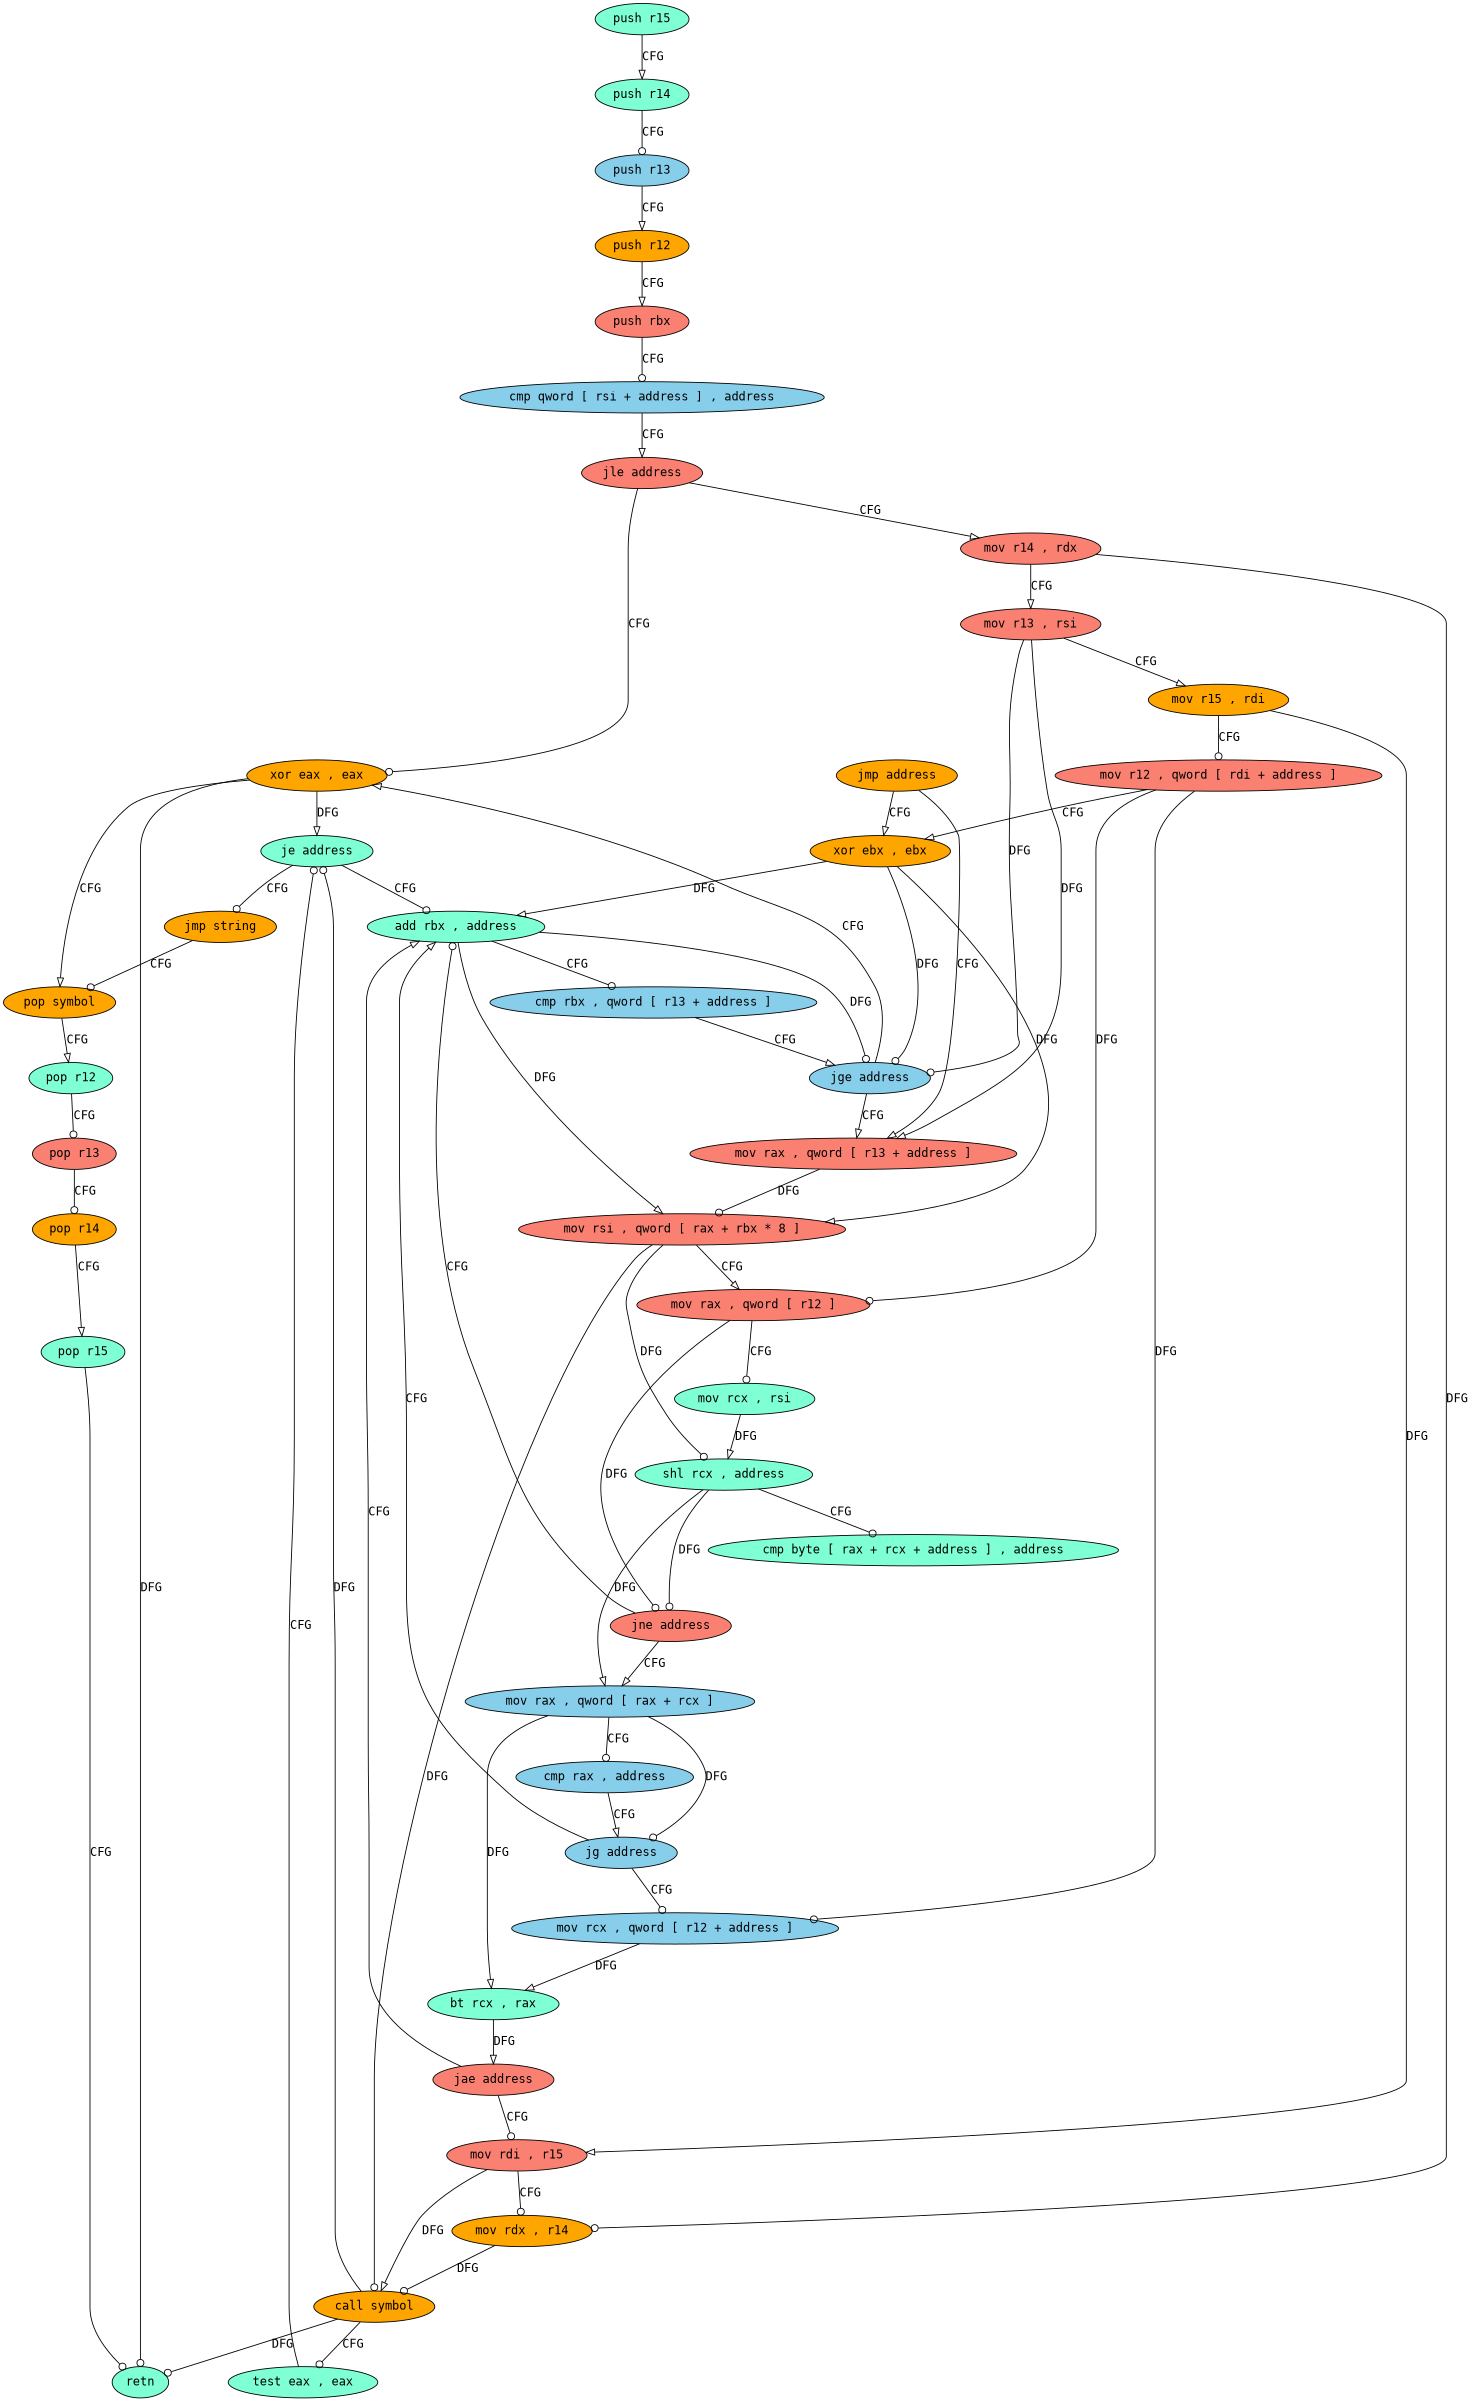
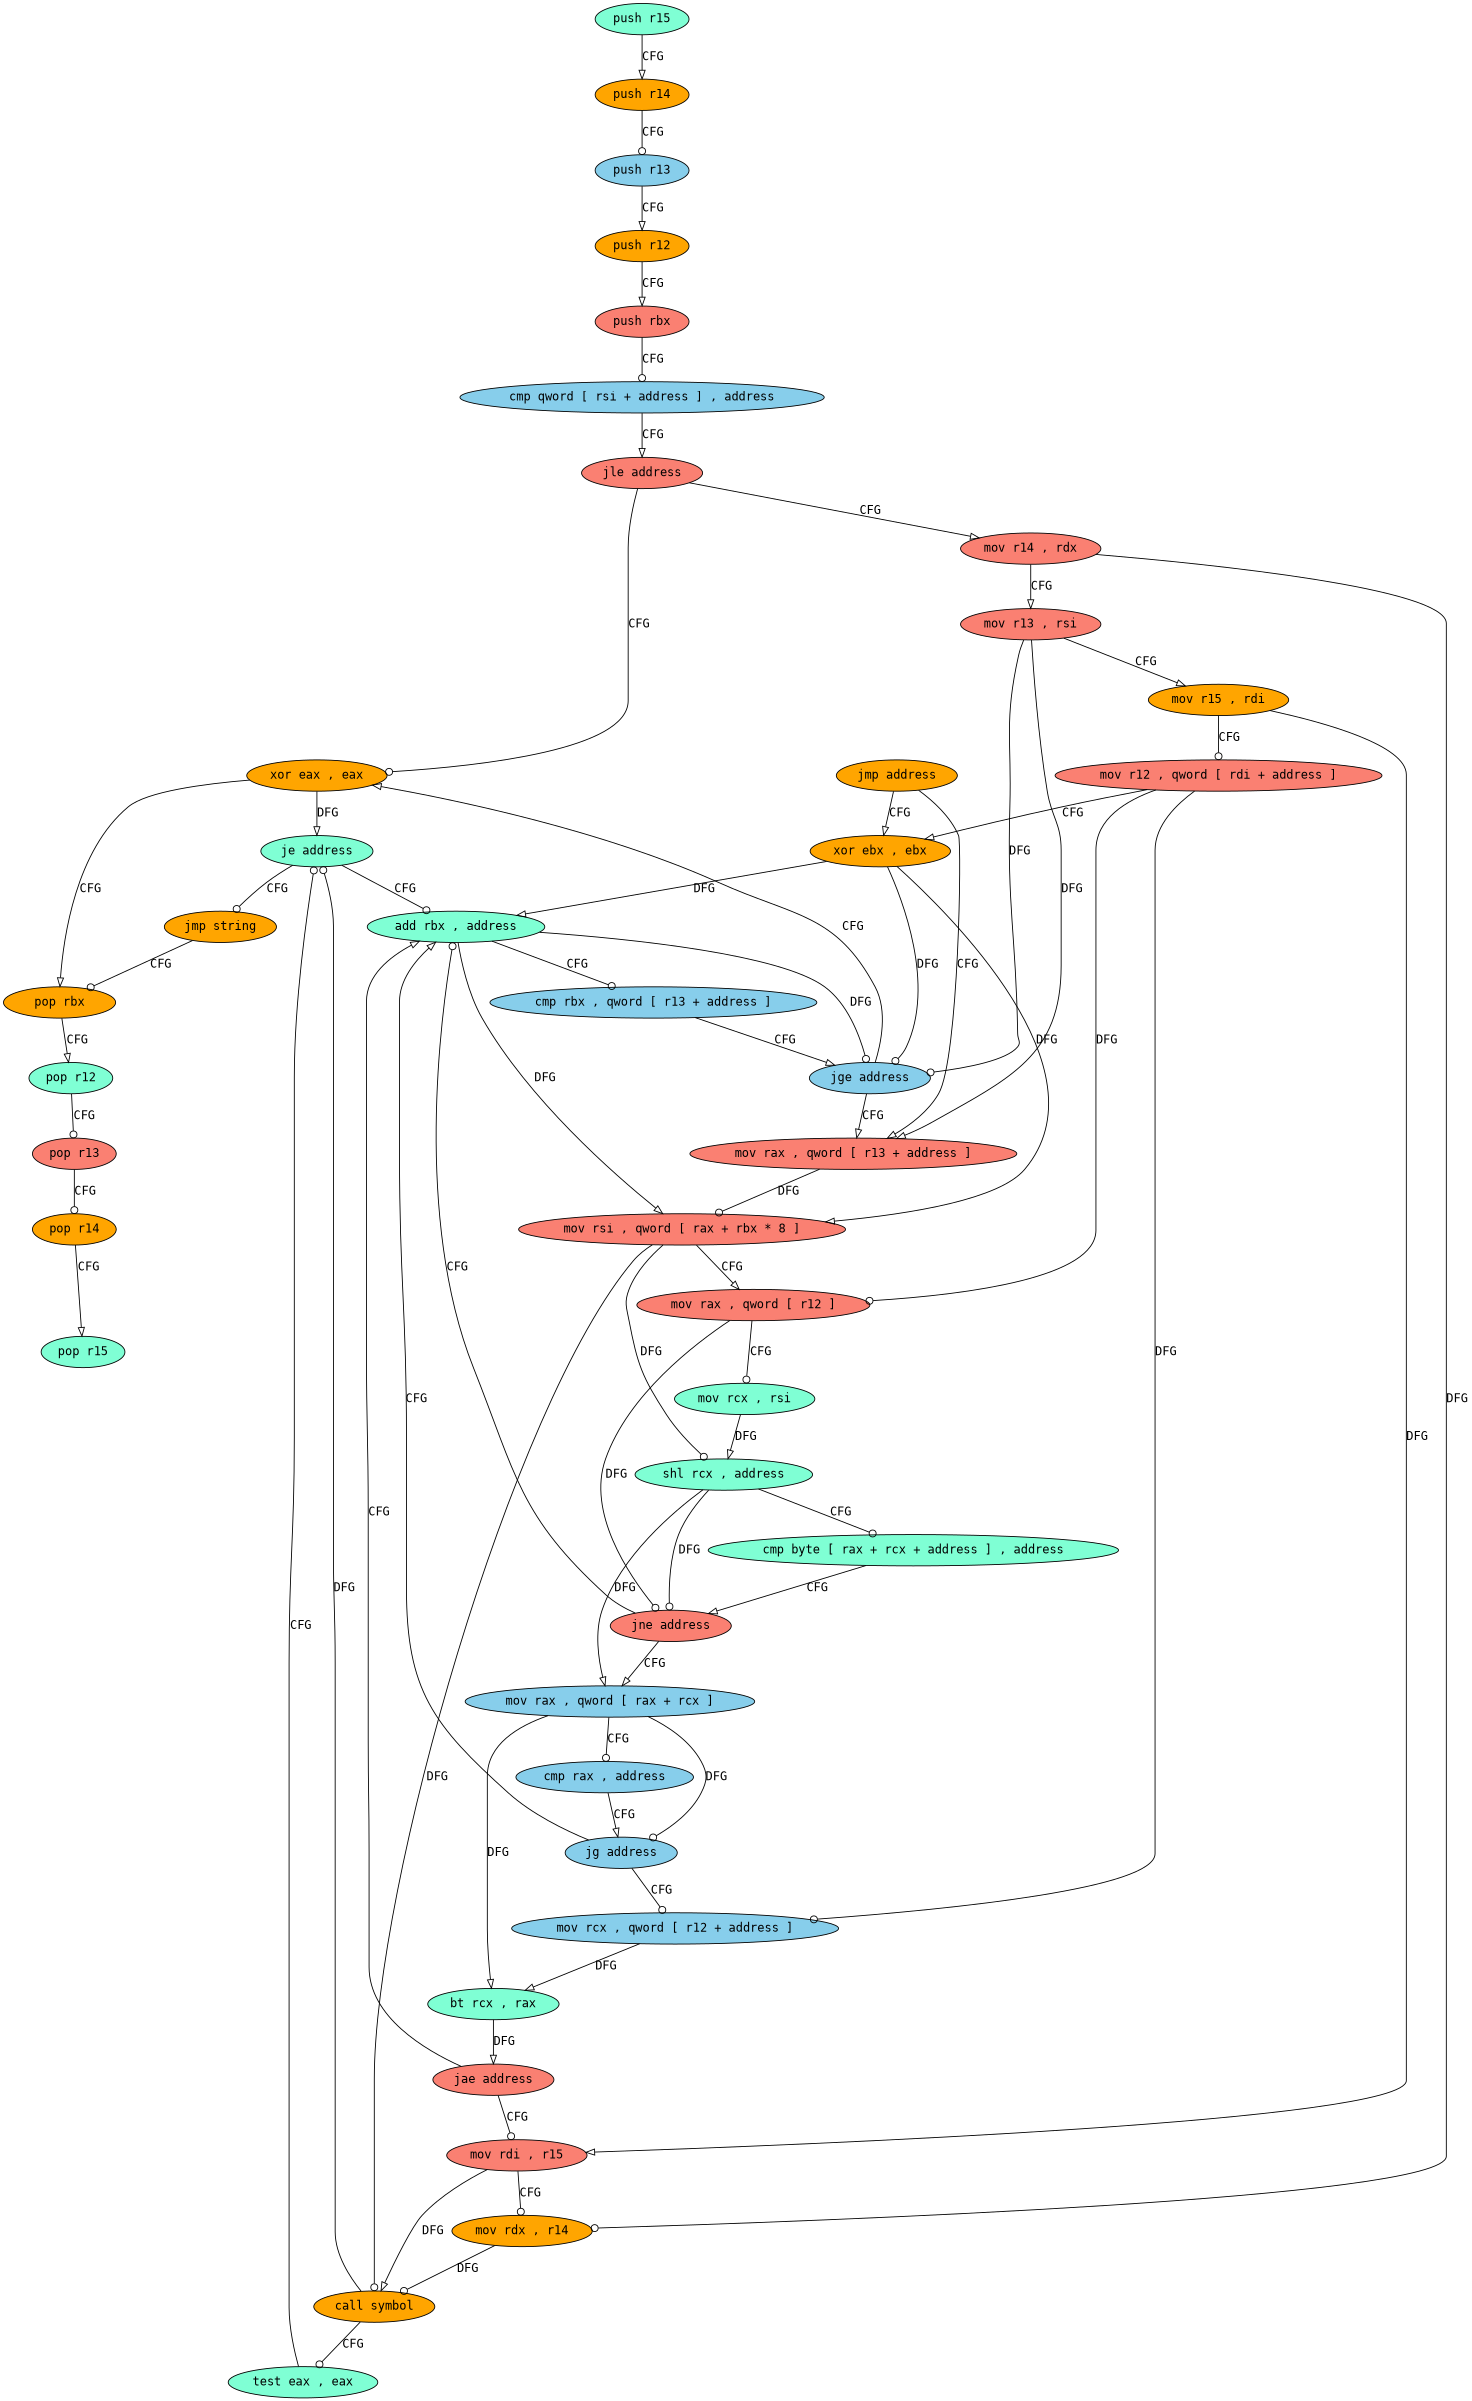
(642, 95) -> (642, 95)
(60, 1002) -> (60, 1002)
none -> (791, 1588)
(140, 2382) -> none
